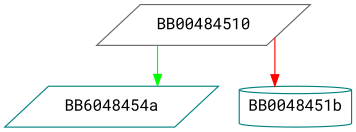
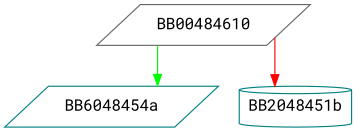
(204, 25) -> (204, 25)
(295, 107) -> (295, 107)
